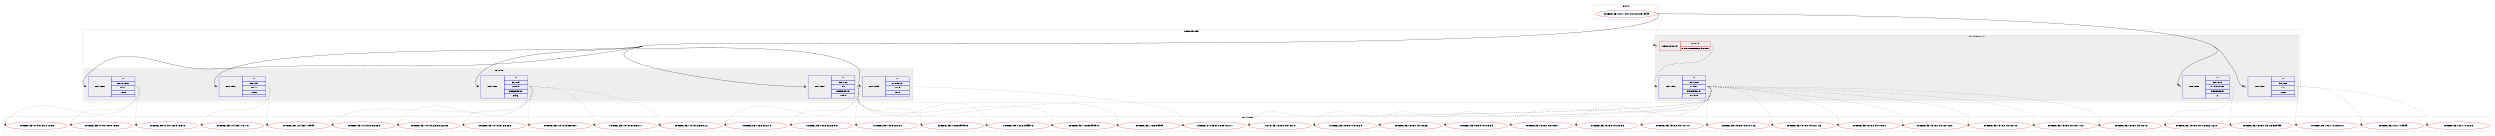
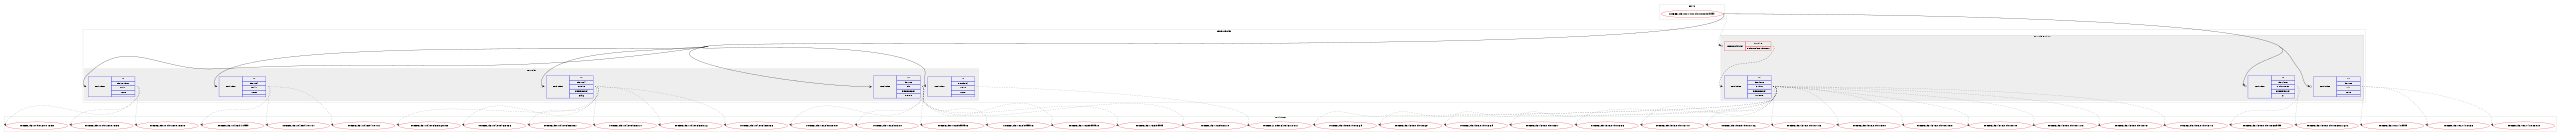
(1695, 48) -> (1758, 48)
none -> (299, 126)
(1280, 126) -> (2197, 126)
